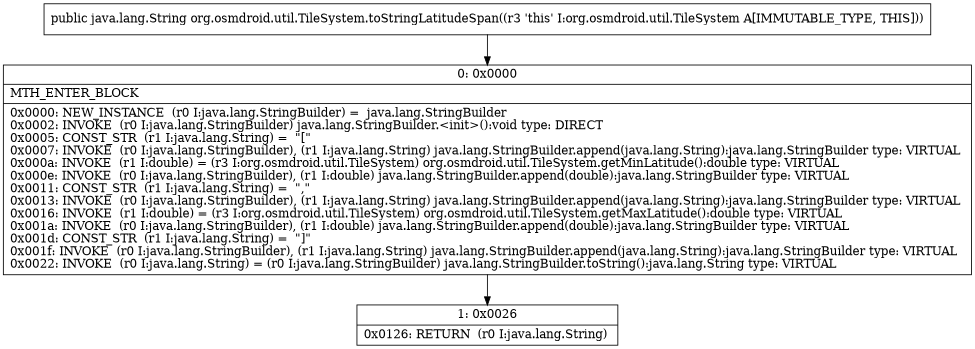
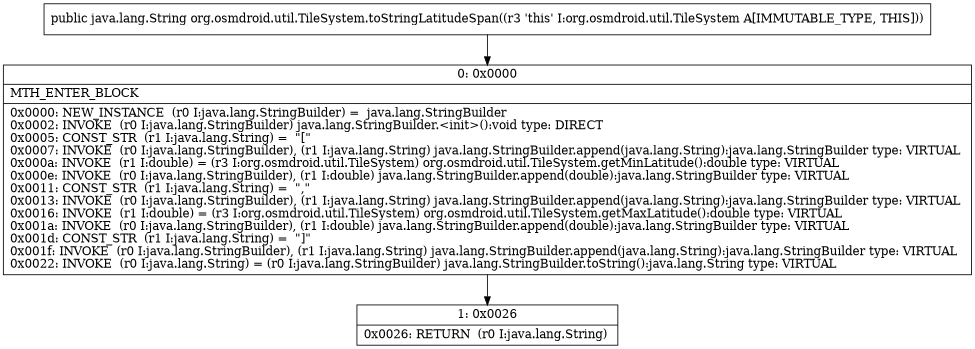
(487, 335) -> (487, 335)
